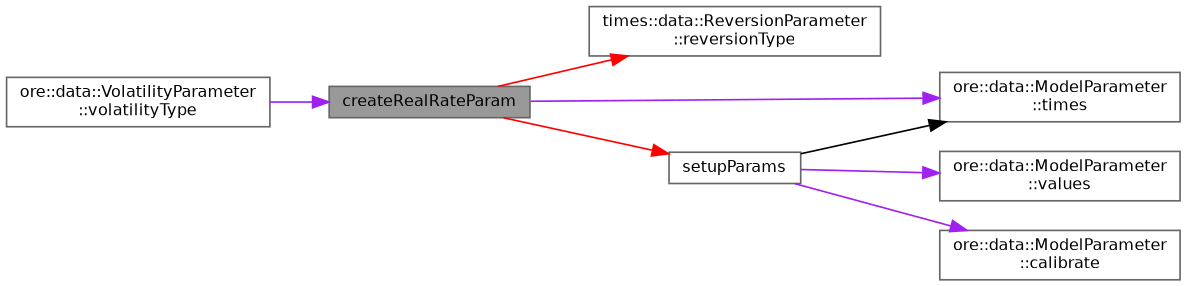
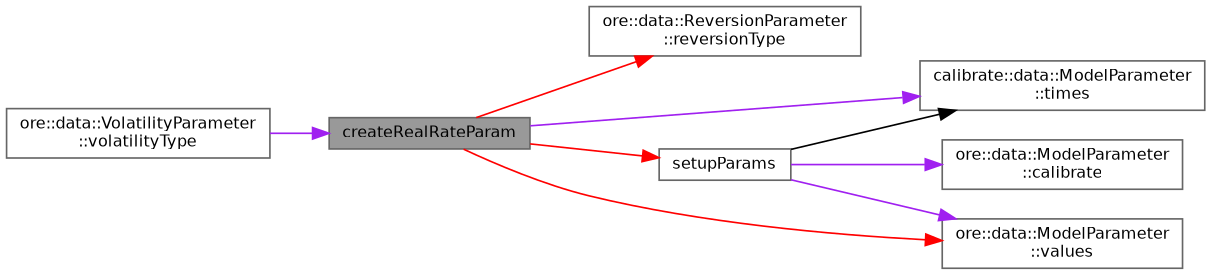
(735, 31) -> (725, 31)
(1060, 97) -> (1062, 86)
none -> (690, 216)
